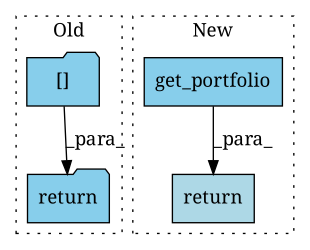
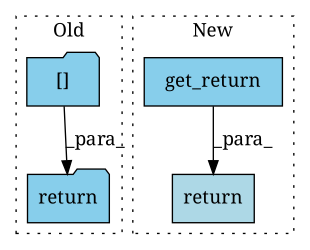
(213, 82) -> (213, 82)
